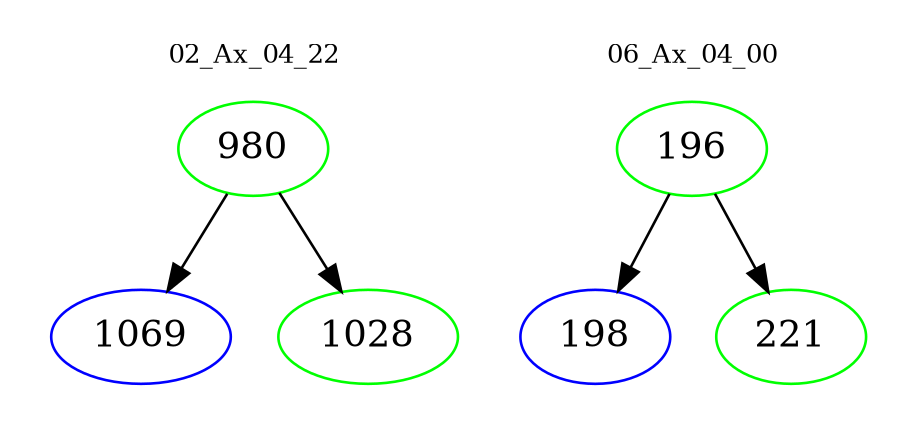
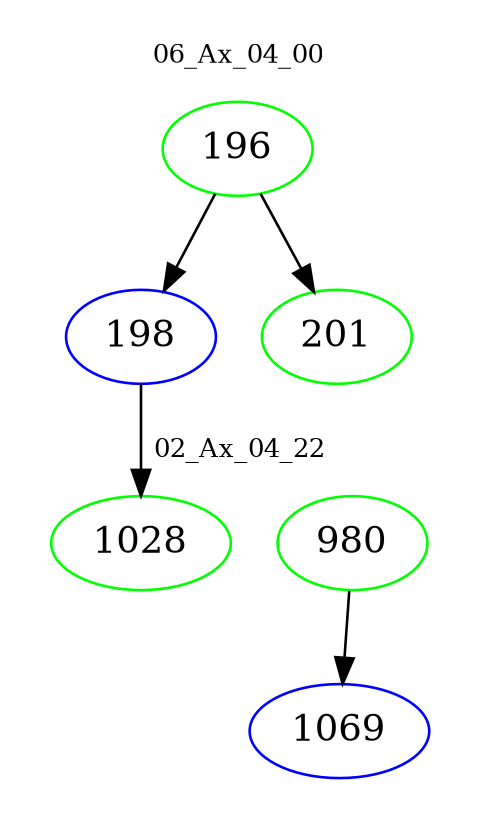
(303, 231) -> (141, 442)
(791, 337) -> (337, 337)
